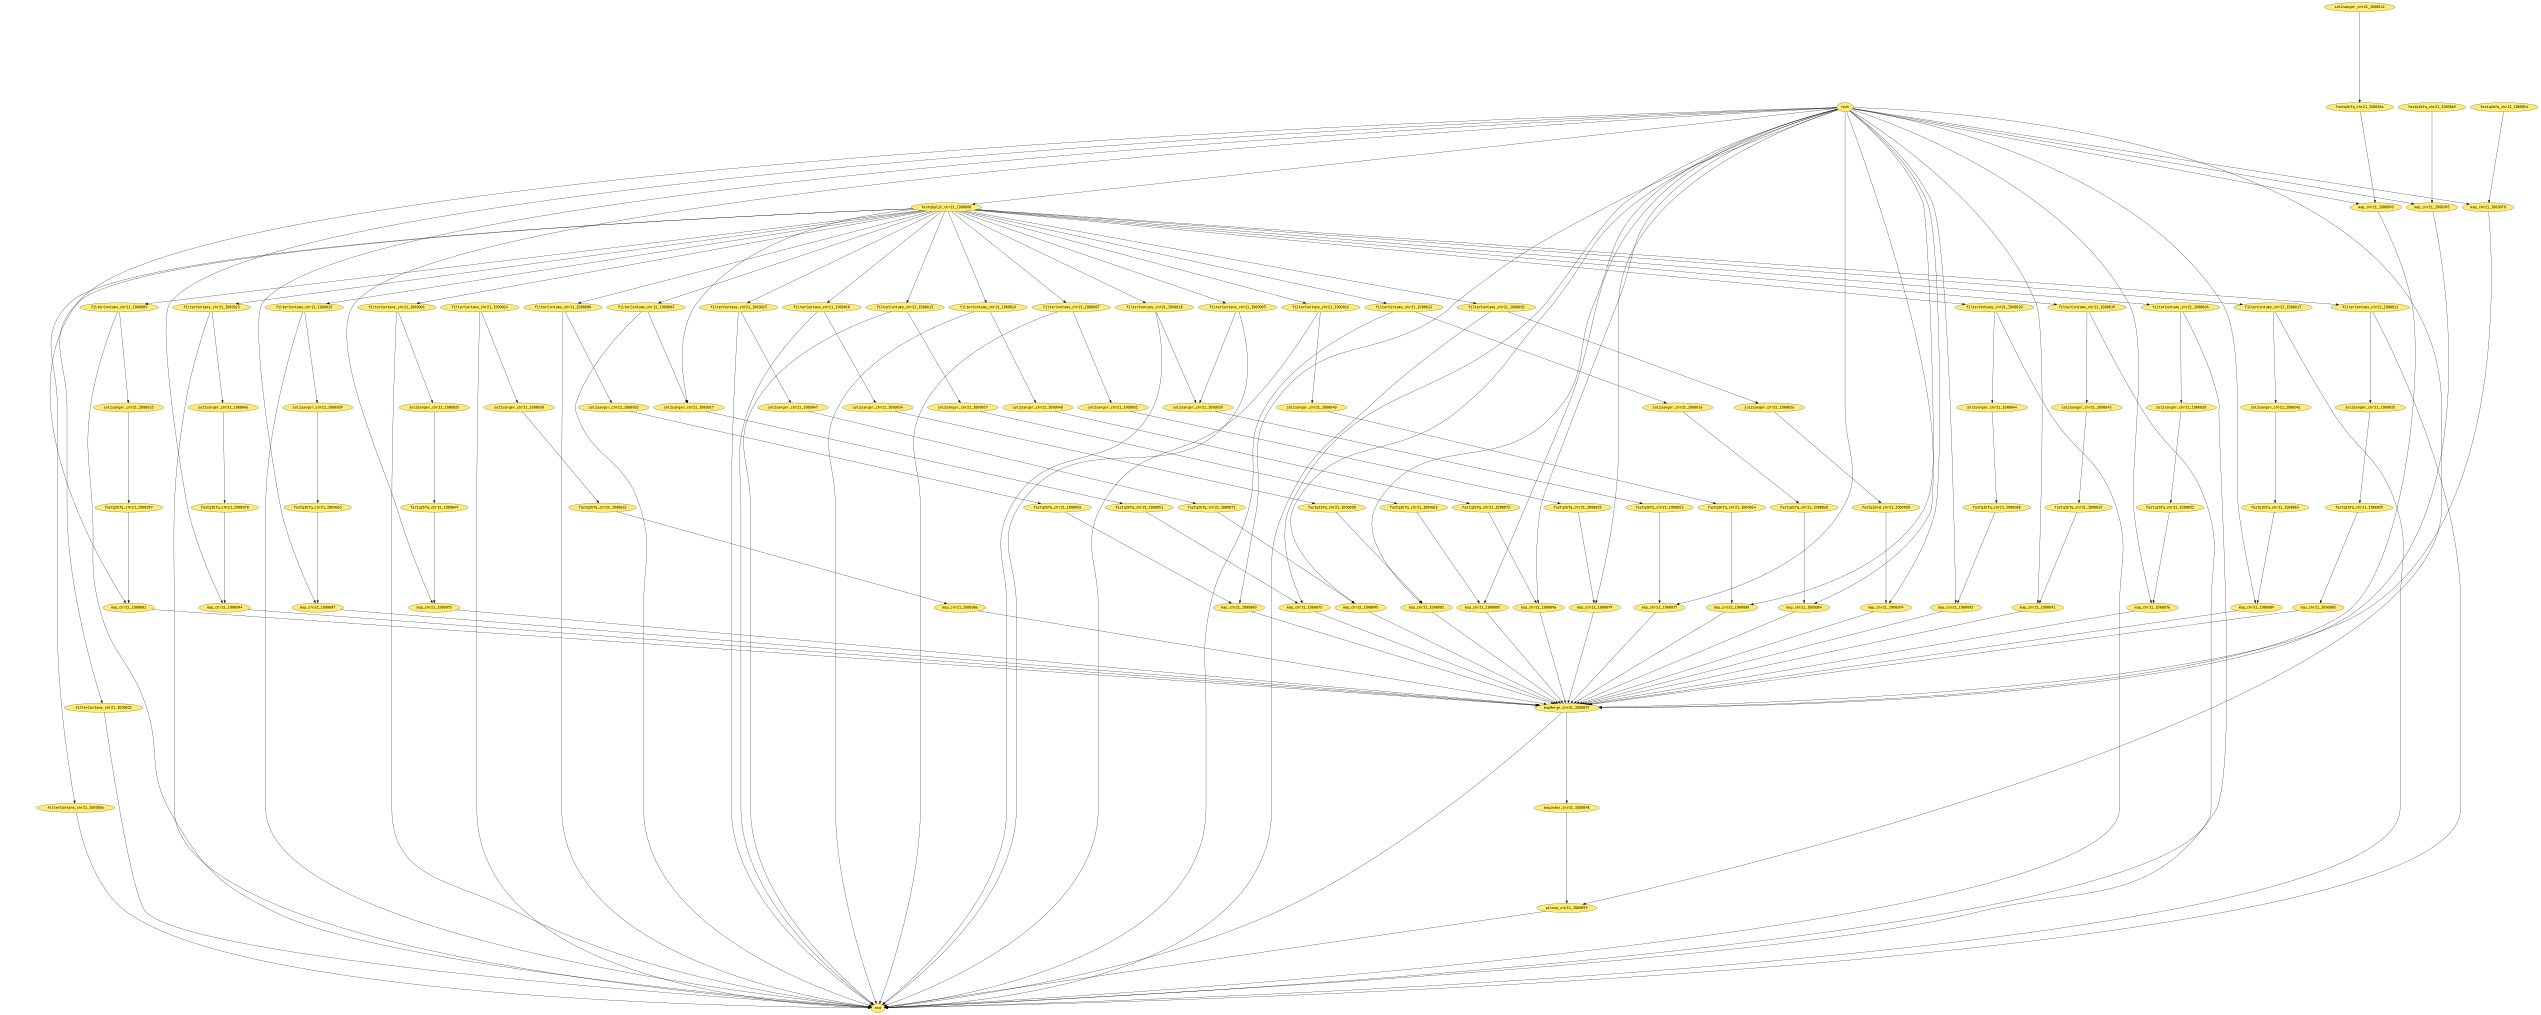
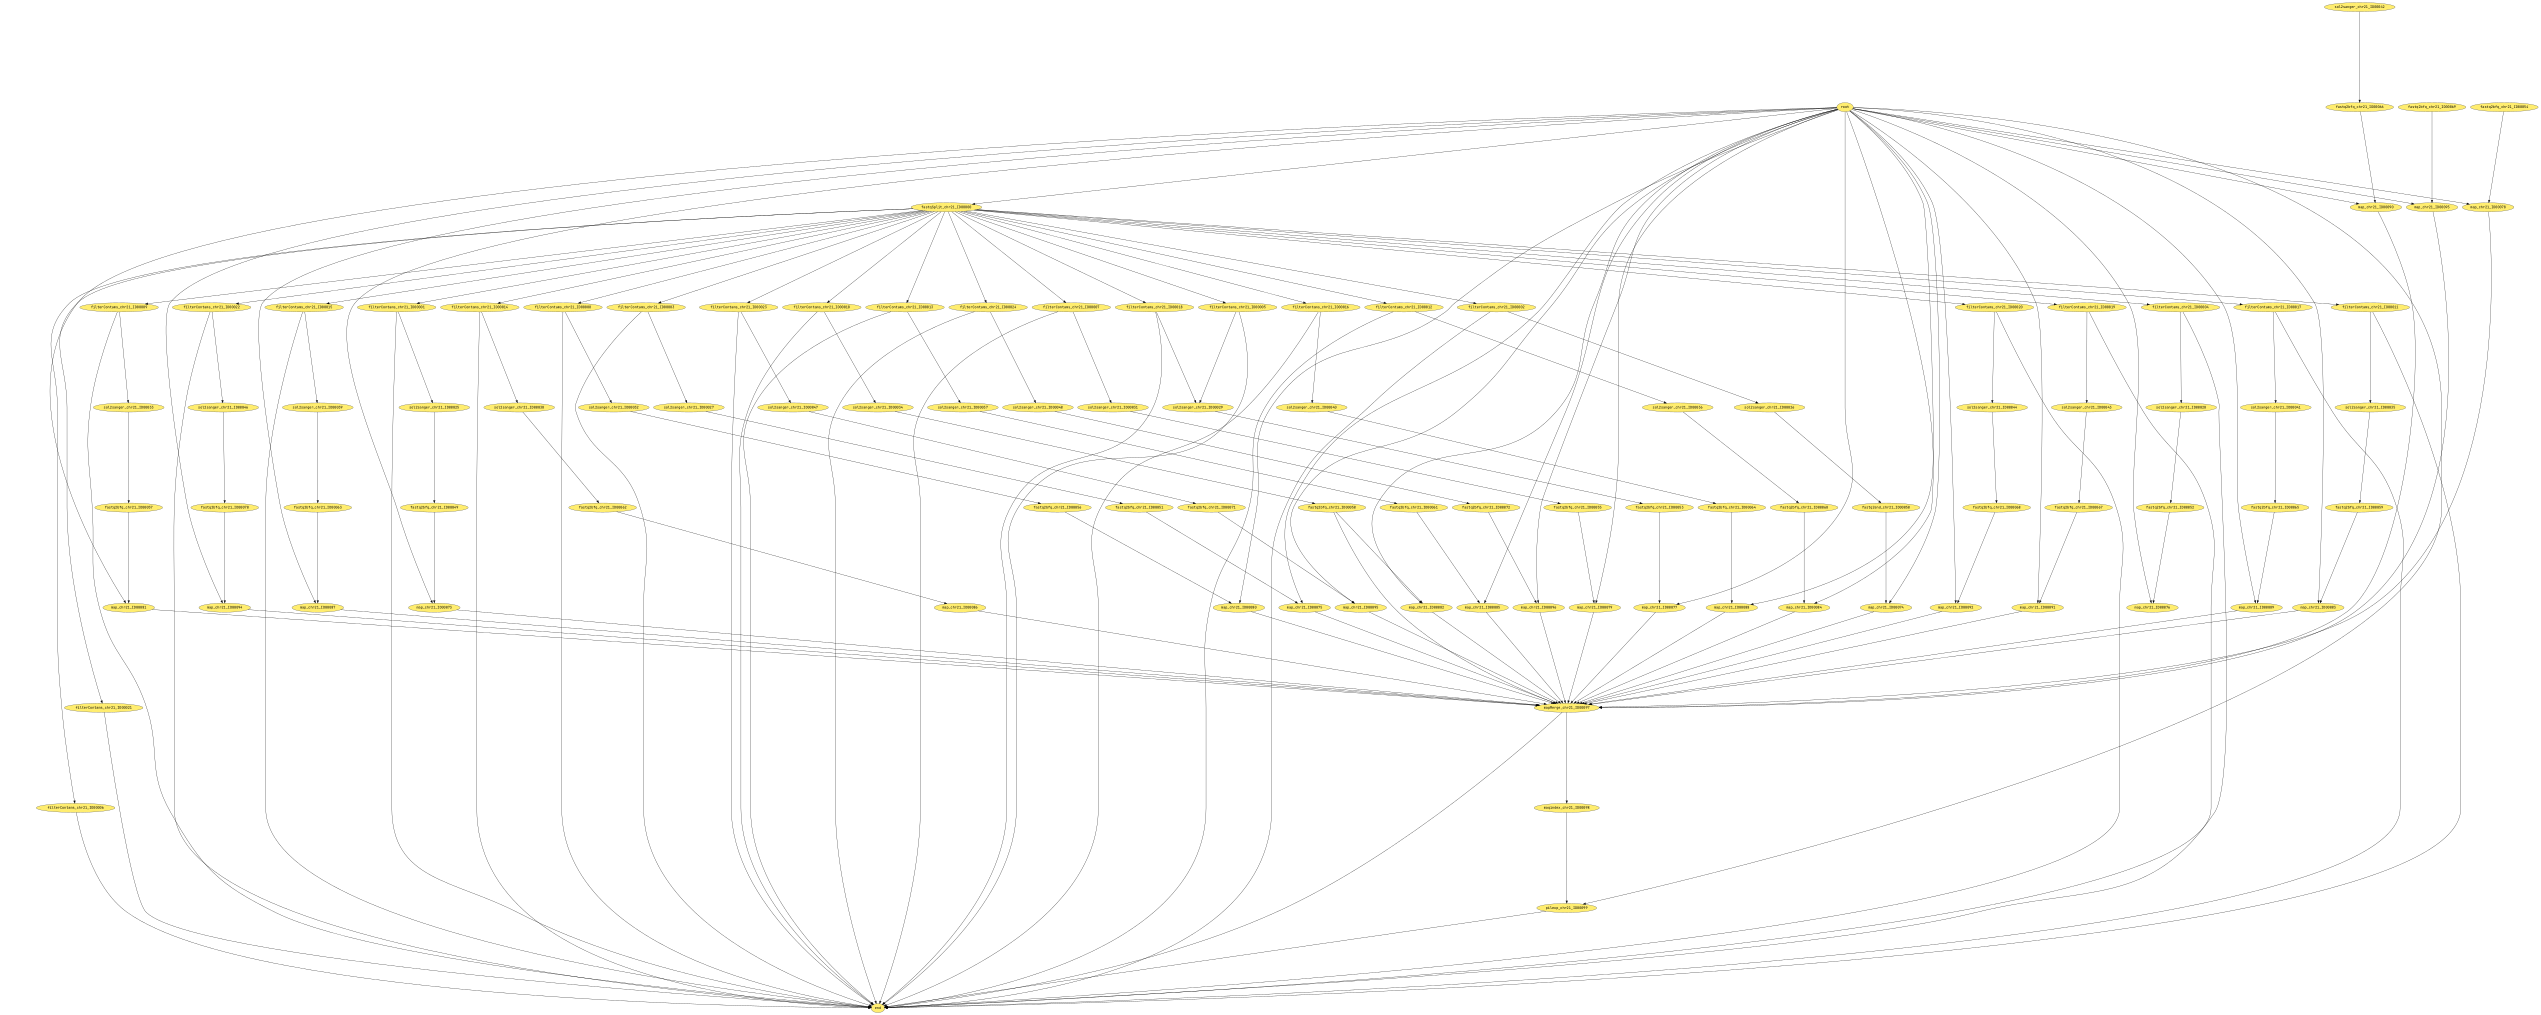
none -> (2239, 224)
(751, 257) -> (715, 257)
(1862, 657) -> (1422, 632)
